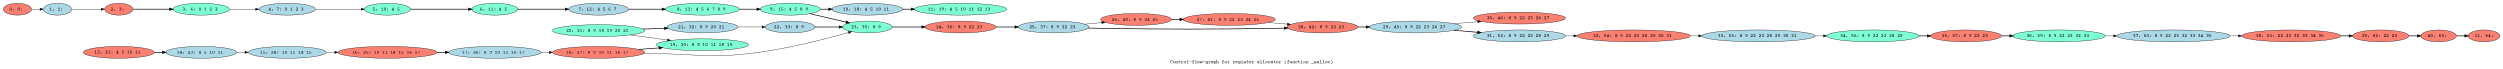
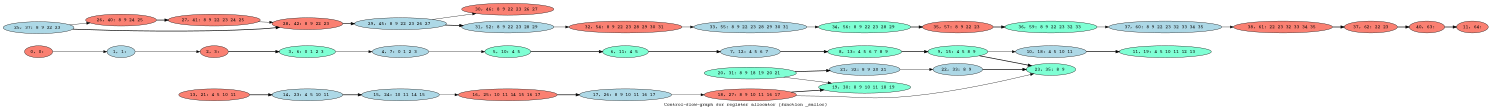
(824, 9) -> (1000, 52)
(961, 27) -> none
(2381, 36) -> (1371, 27)
(241, 52) -> (350, 95)
